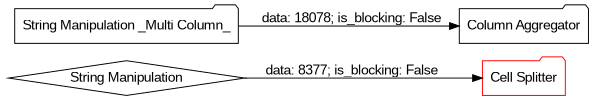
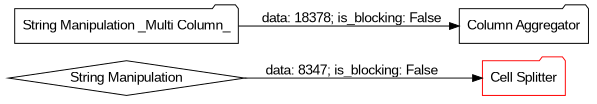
(352, 19) -> (352, 19)
(352, 71) -> (352, 71)
